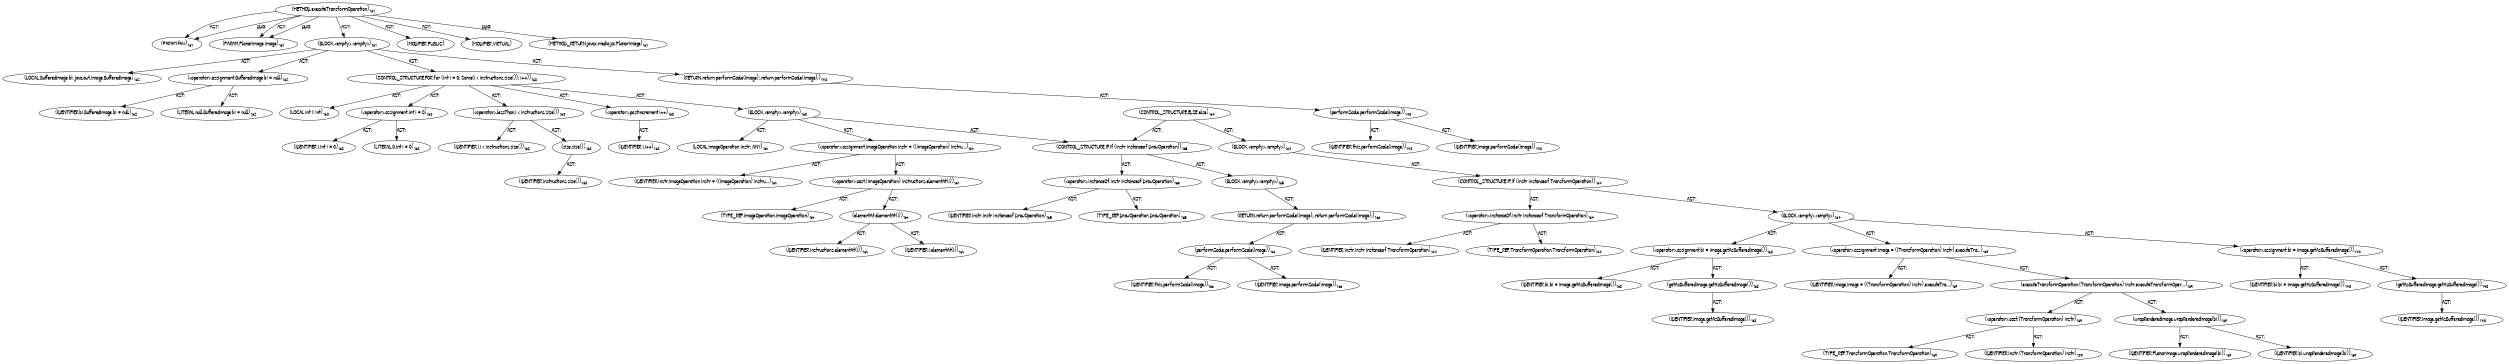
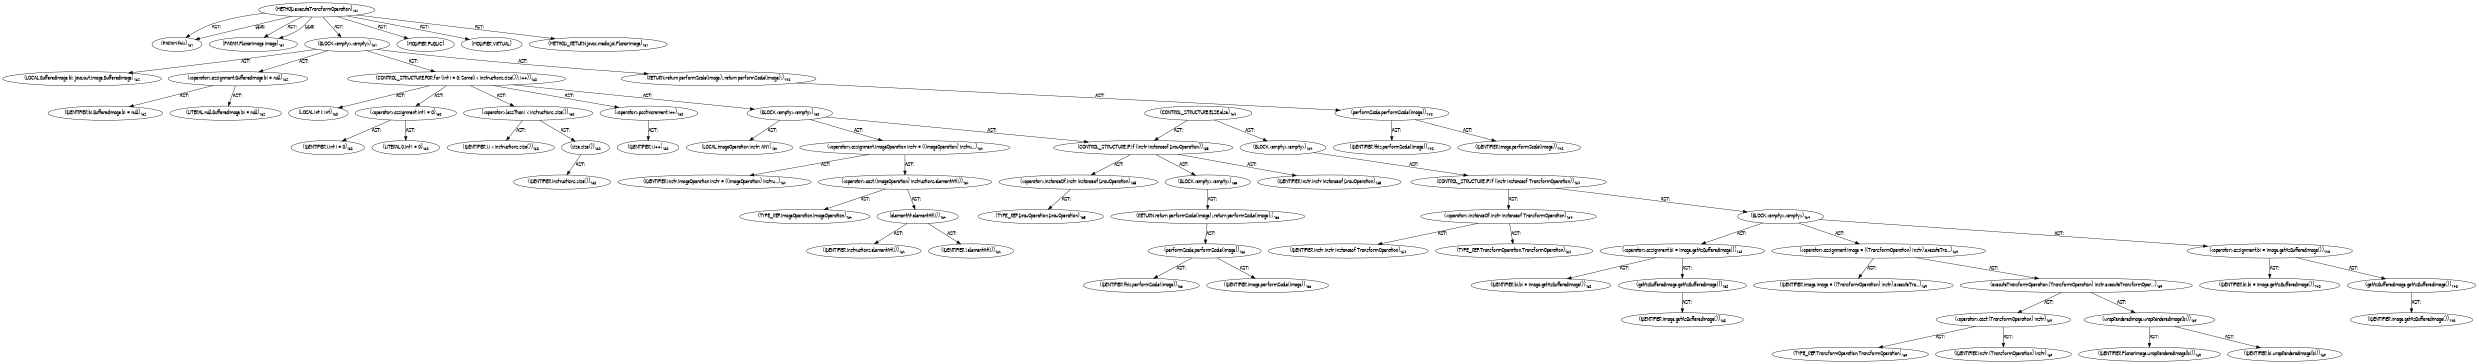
(487, 27) -> (480, 27)
(1063, 199) -> (1235, 165)
(2080, 354) -> (2050, 354)
